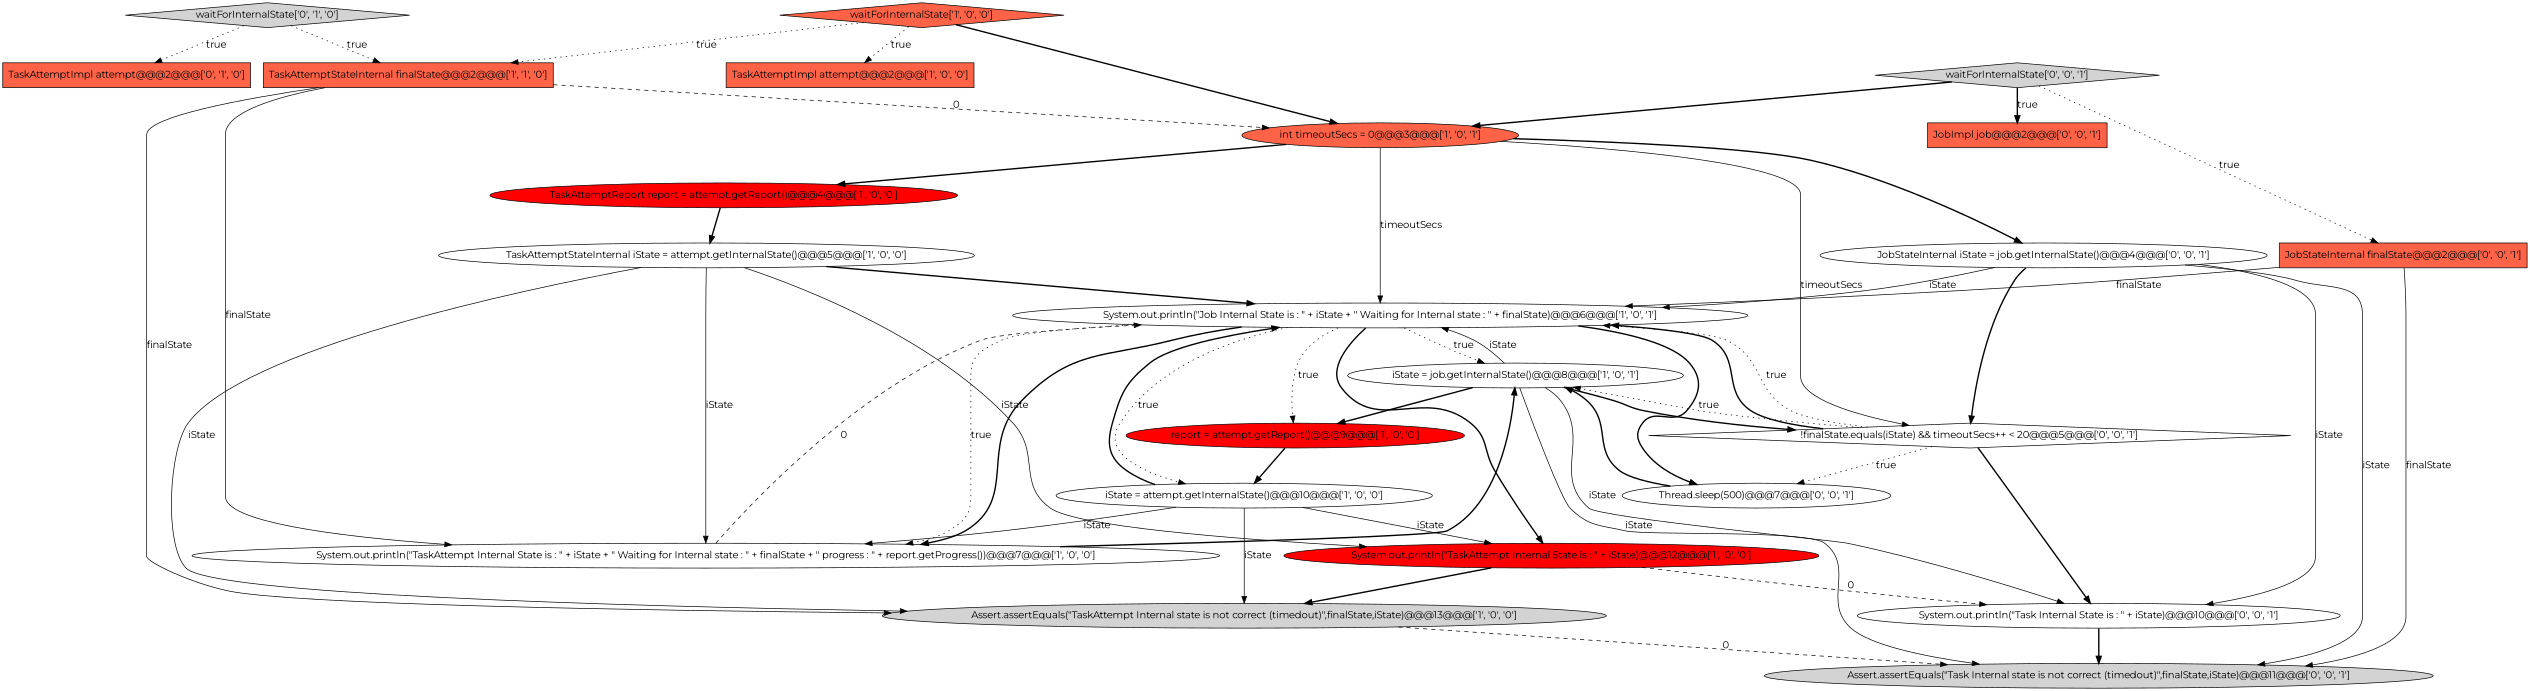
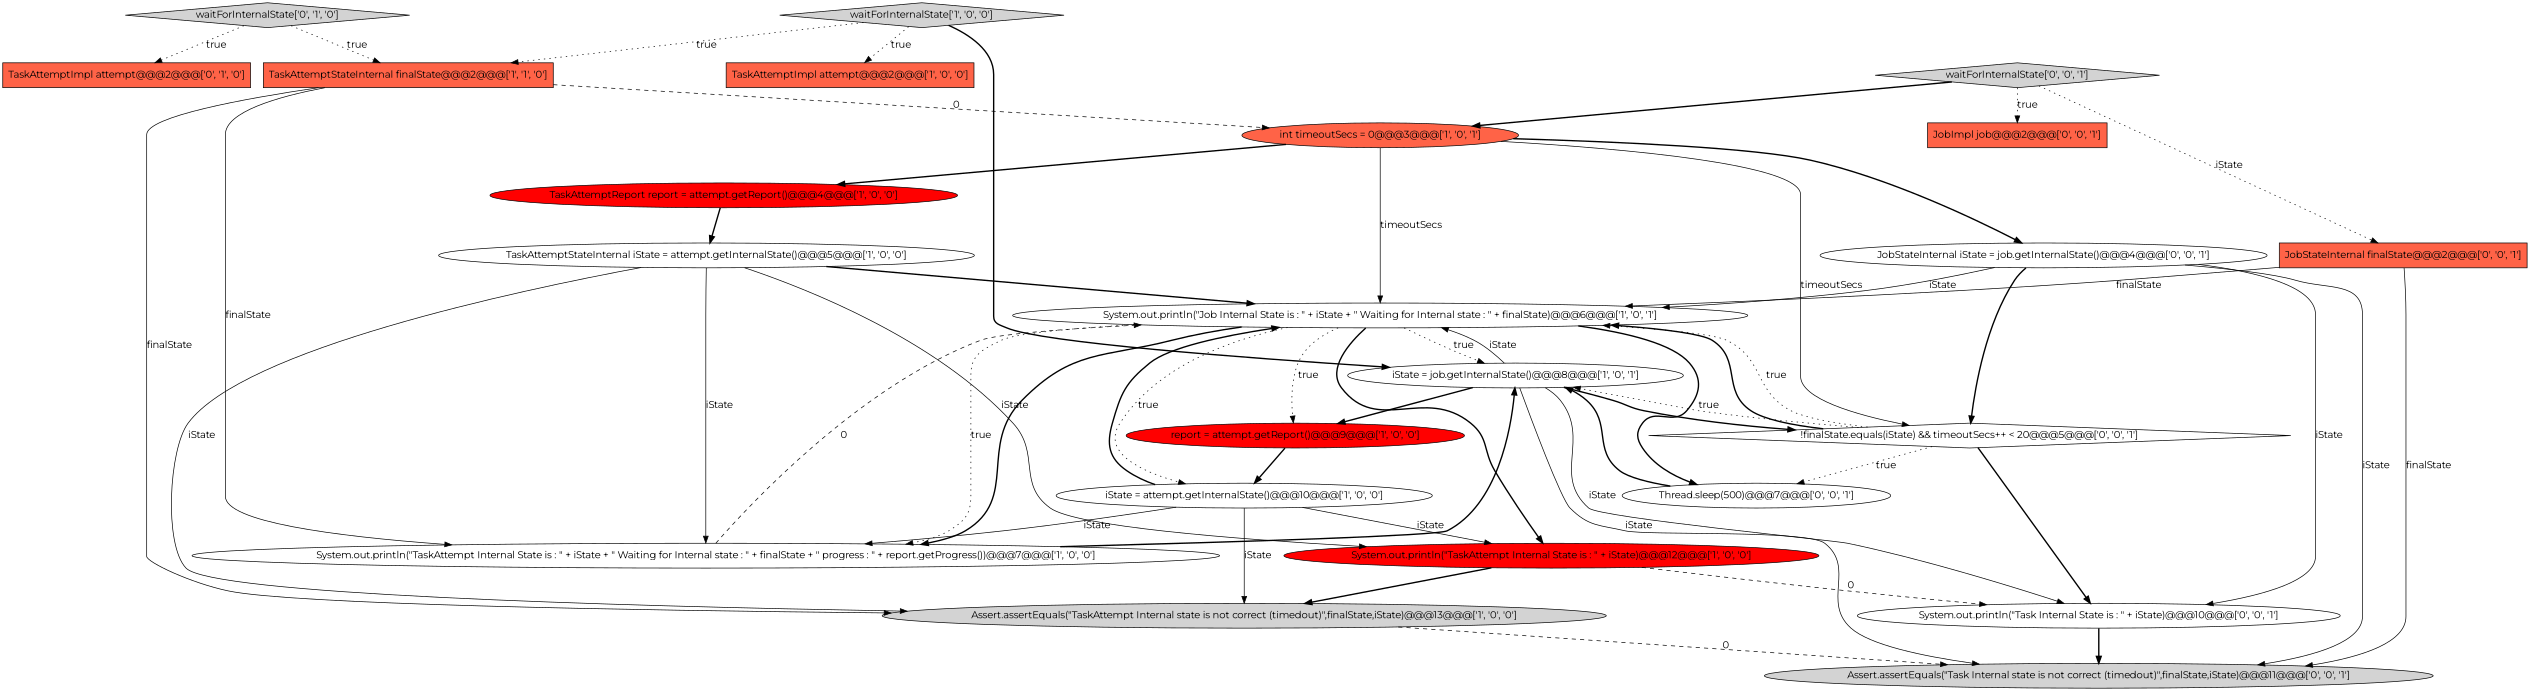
(922, 15) -> (922, 15)
(1143, 73) -> (1012, 329)
(2017, 102) -> (2017, 102)
(2229, 165) -> (2229, 165)
